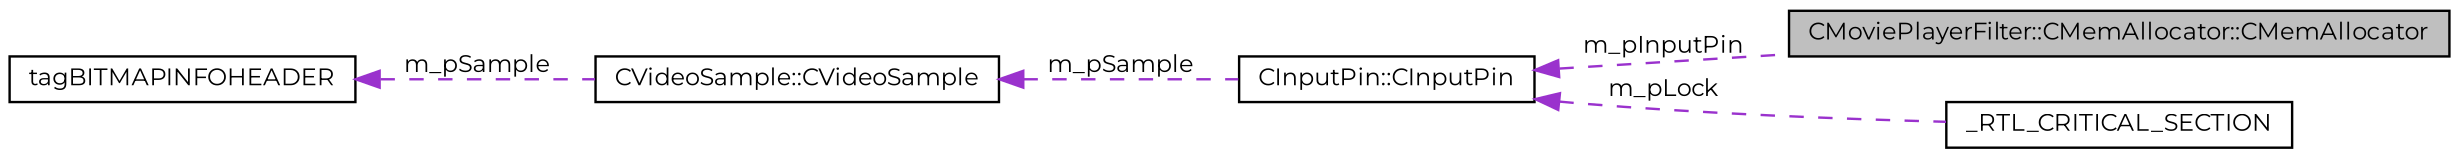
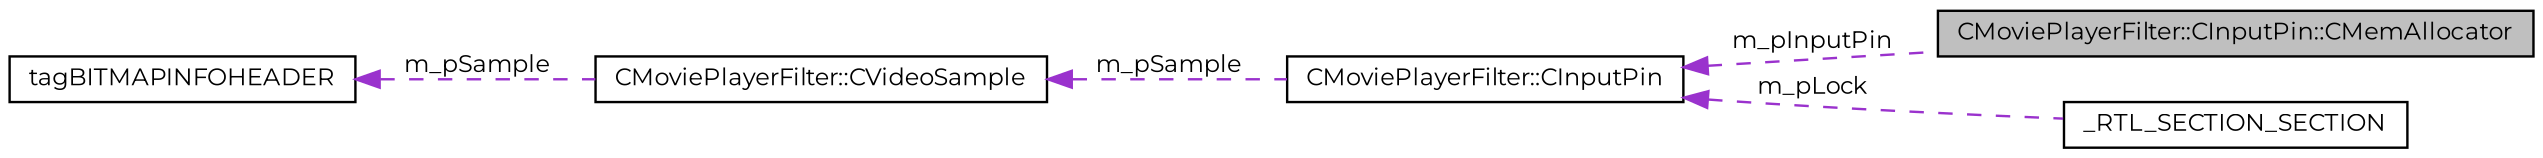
(2119, 34) -> (2236, 34)
(797, 79) -> (821, 79)
(1387, 79) -> (1485, 79)
(2119, 125) -> (2236, 125)
